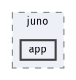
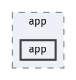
(38, 22) -> (38, 22)
